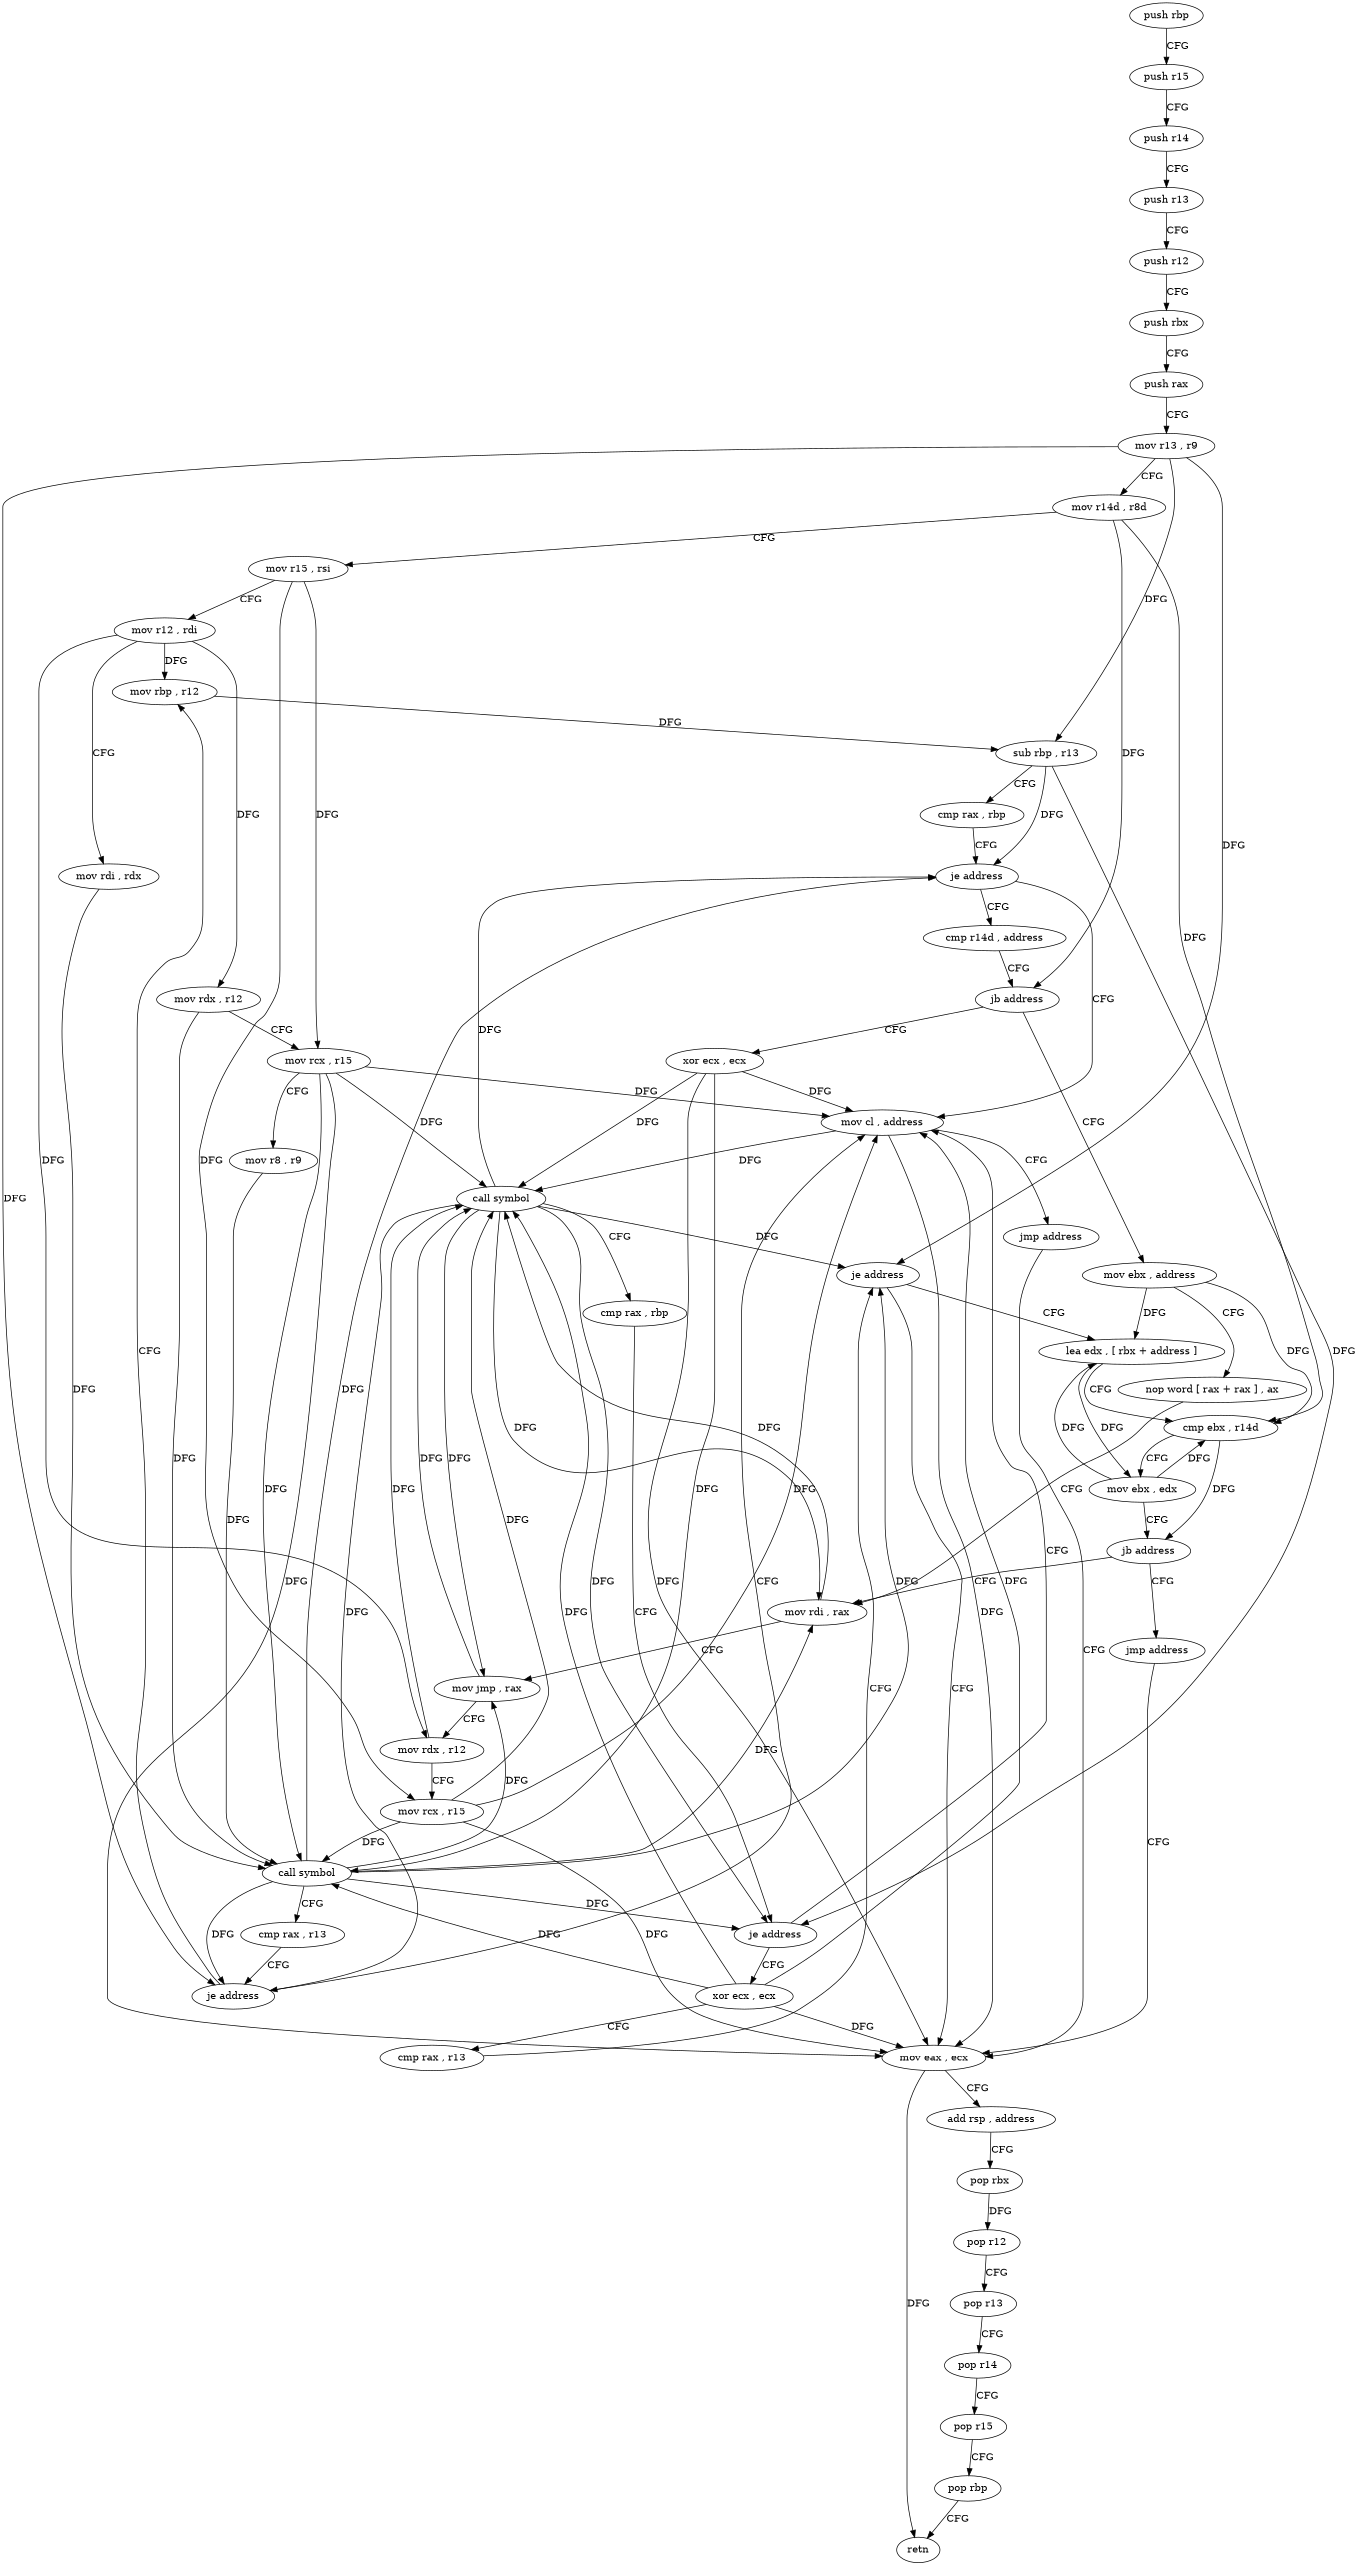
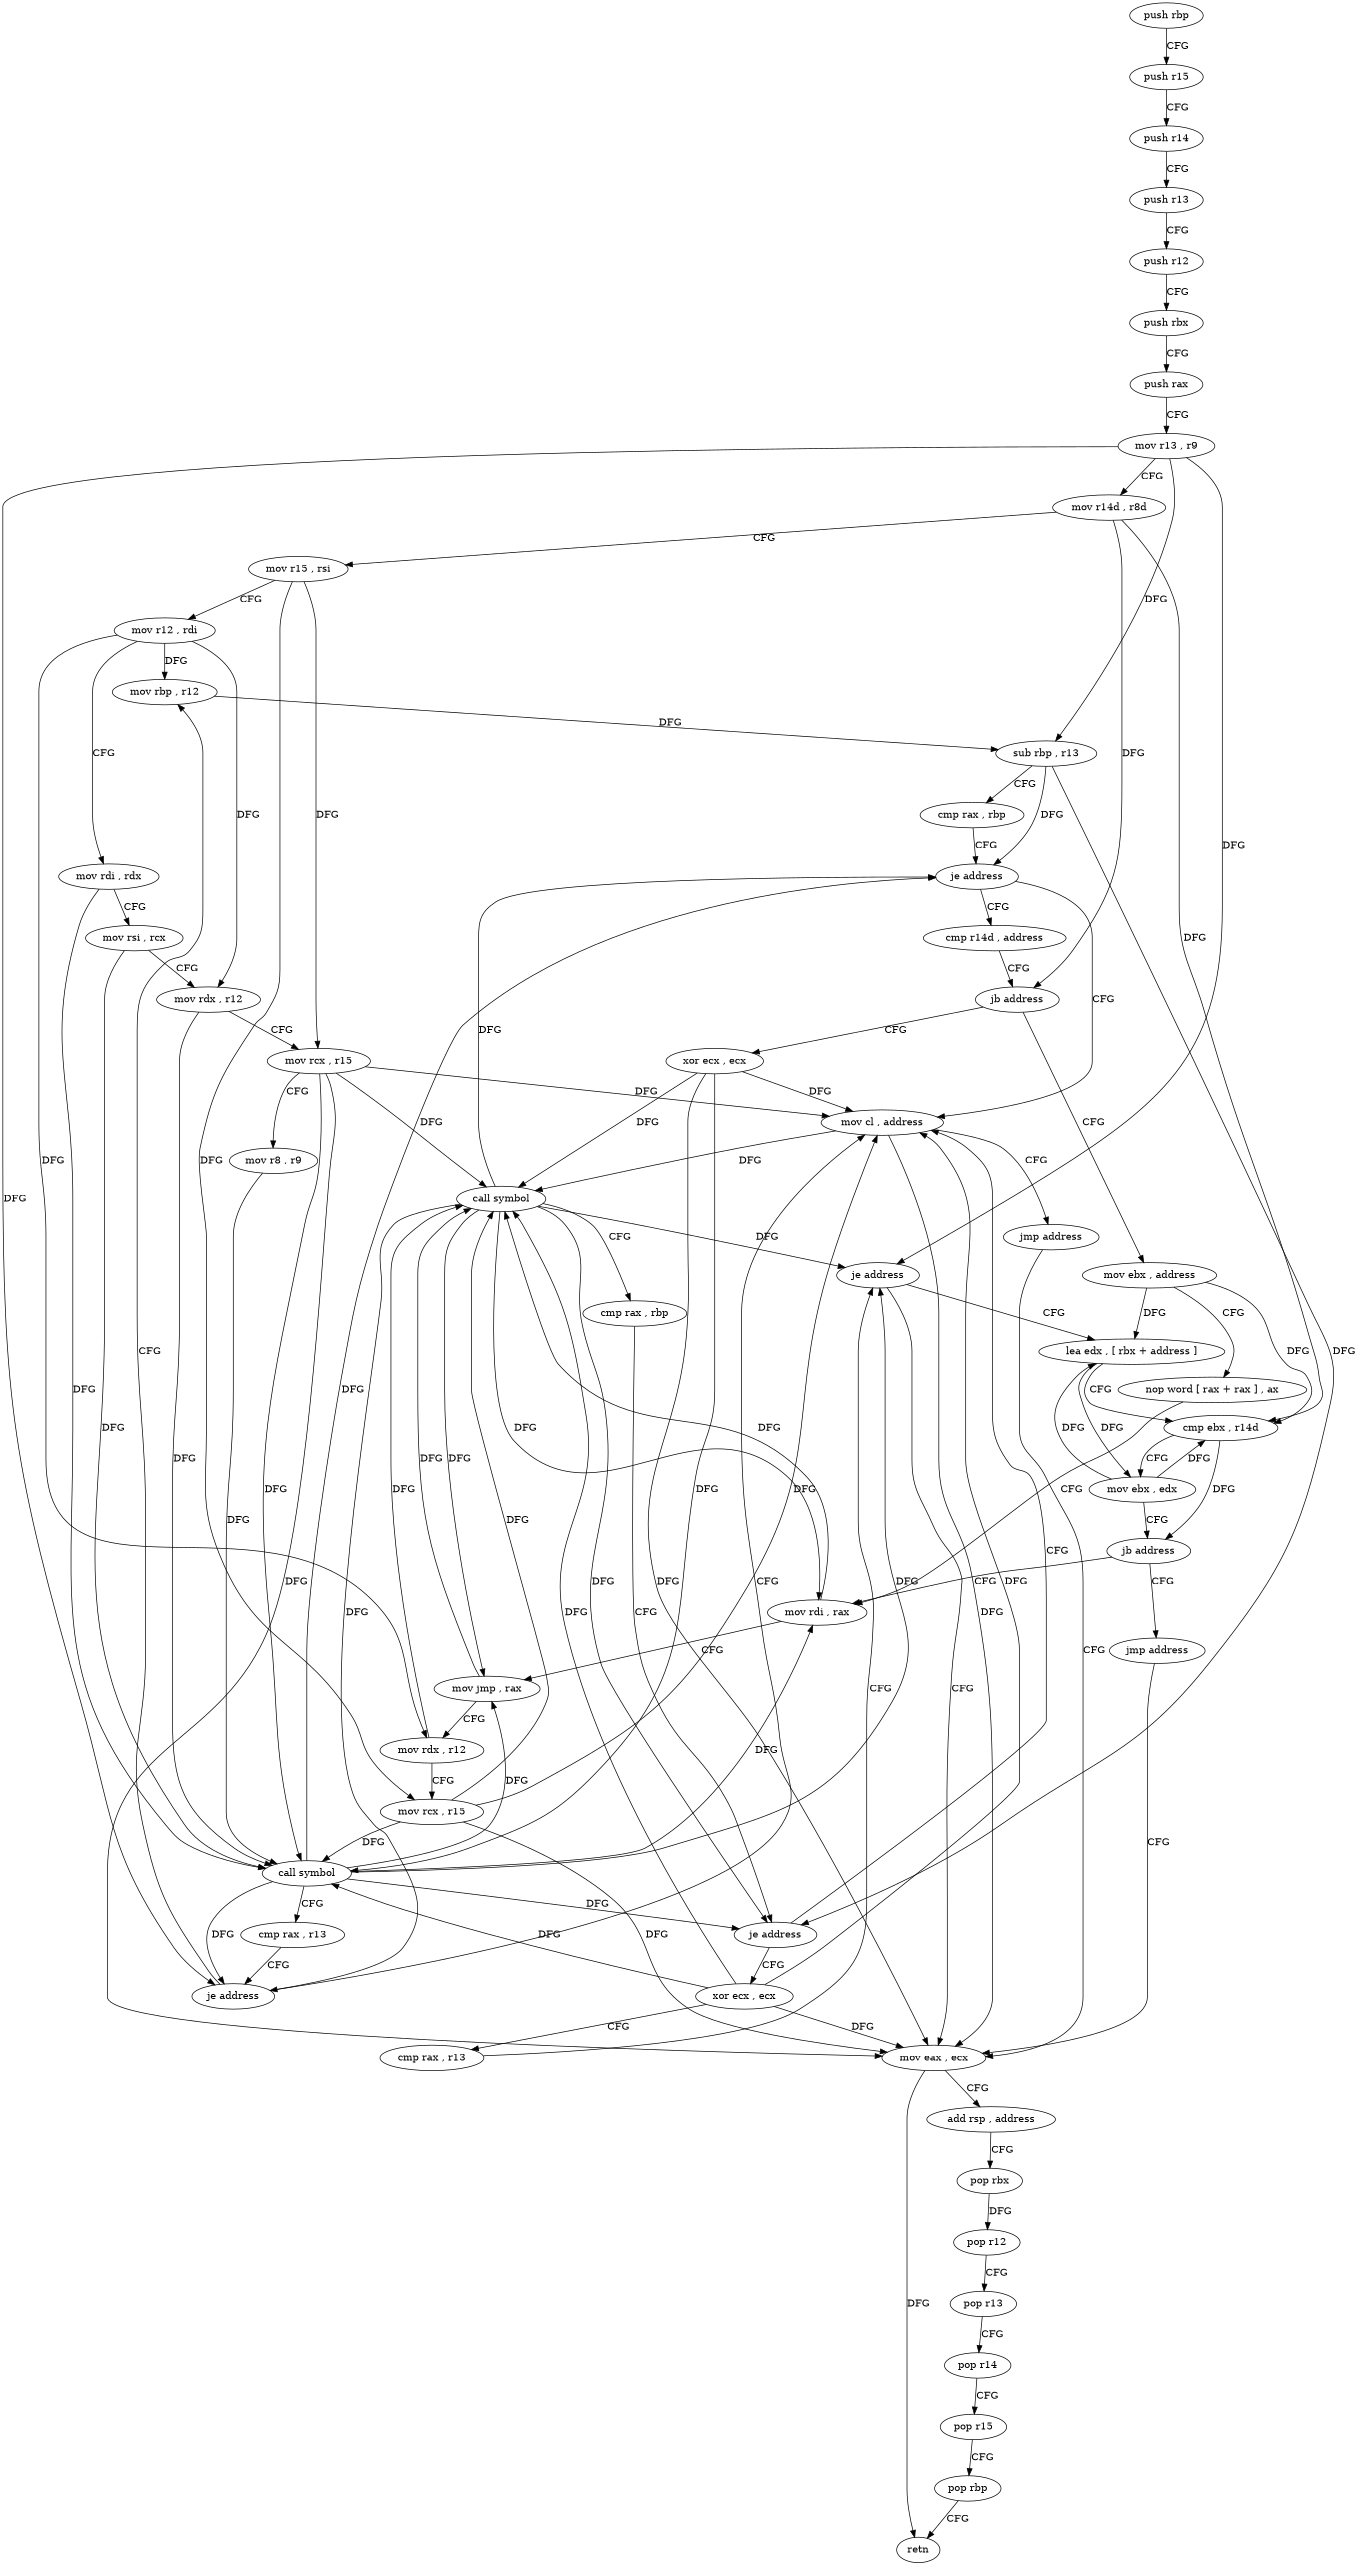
none -> (134, 938)
